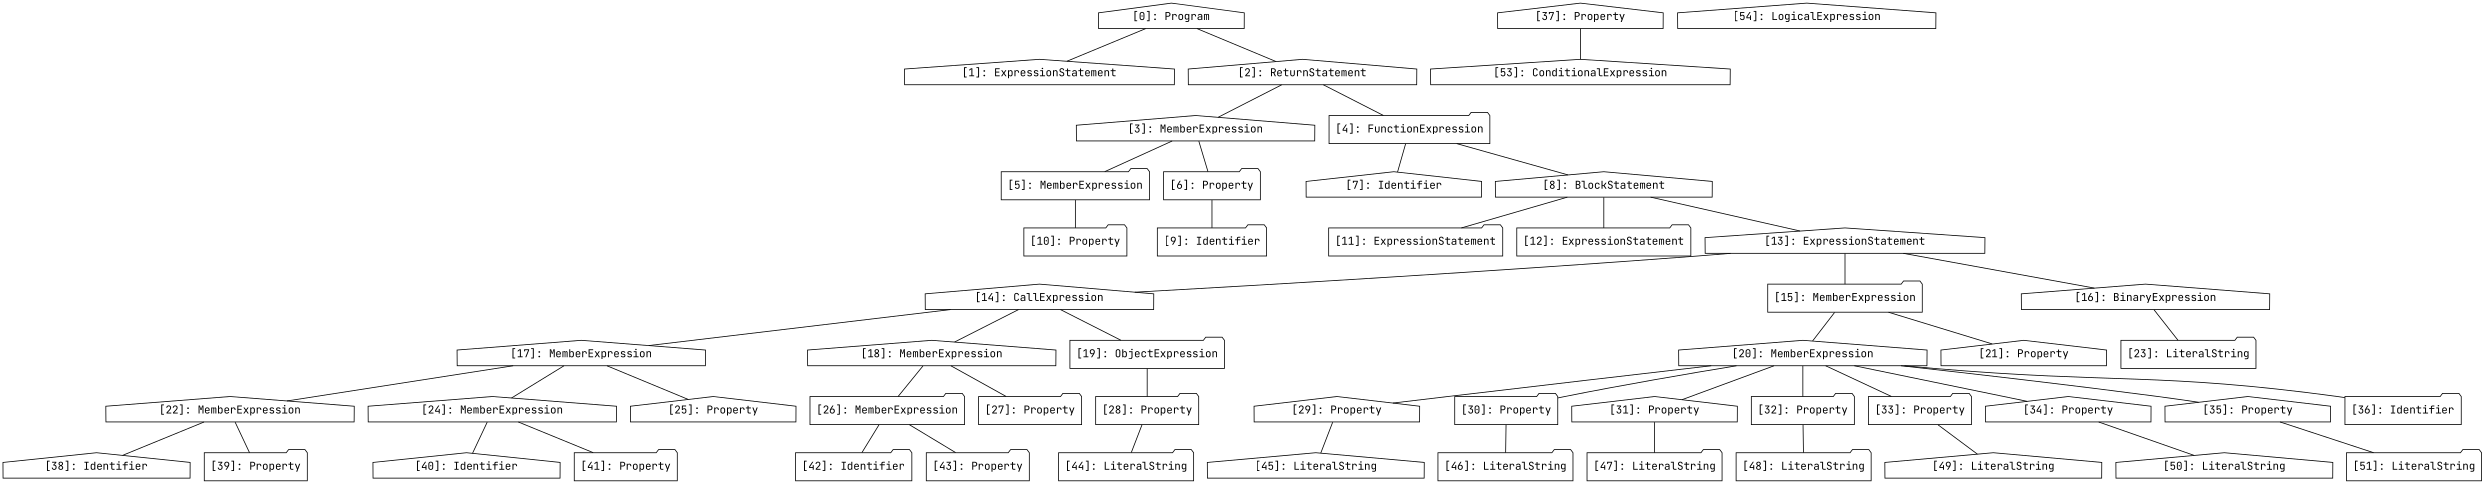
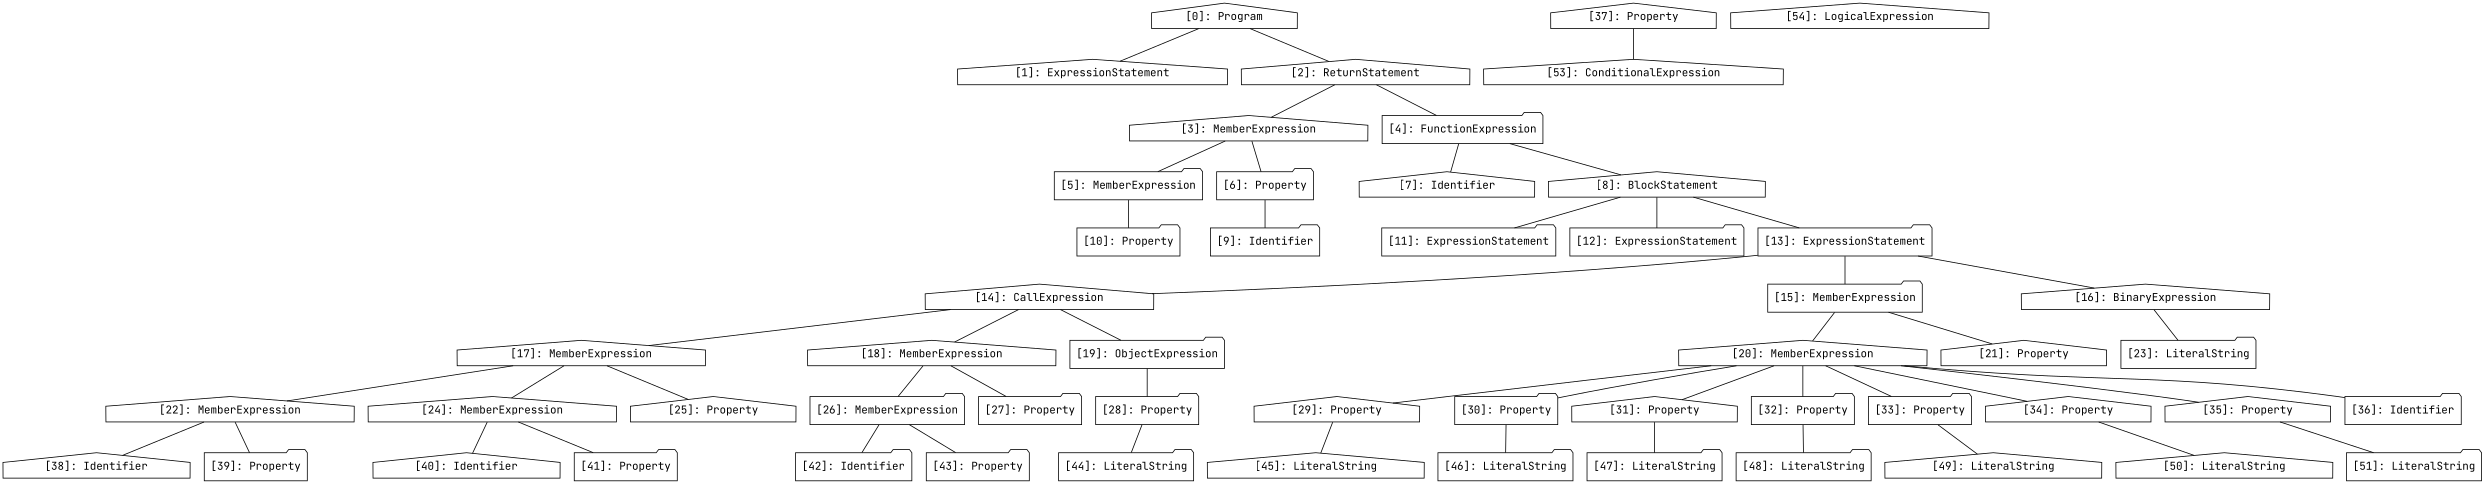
(1845, 242) -> (1845, 242)
